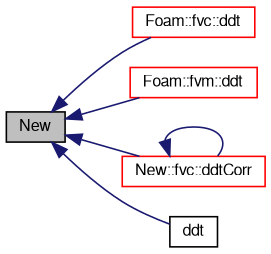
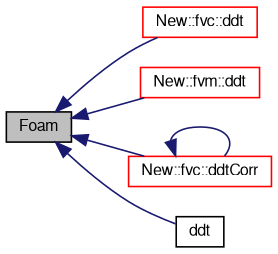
(194, 22) -> (200, 22)
(194, 83) -> (200, 83)
(36, 127) -> (39, 127)
